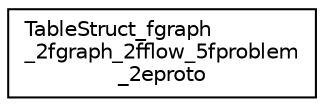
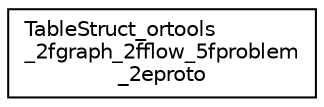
(162, 53) -> (162, 53)
